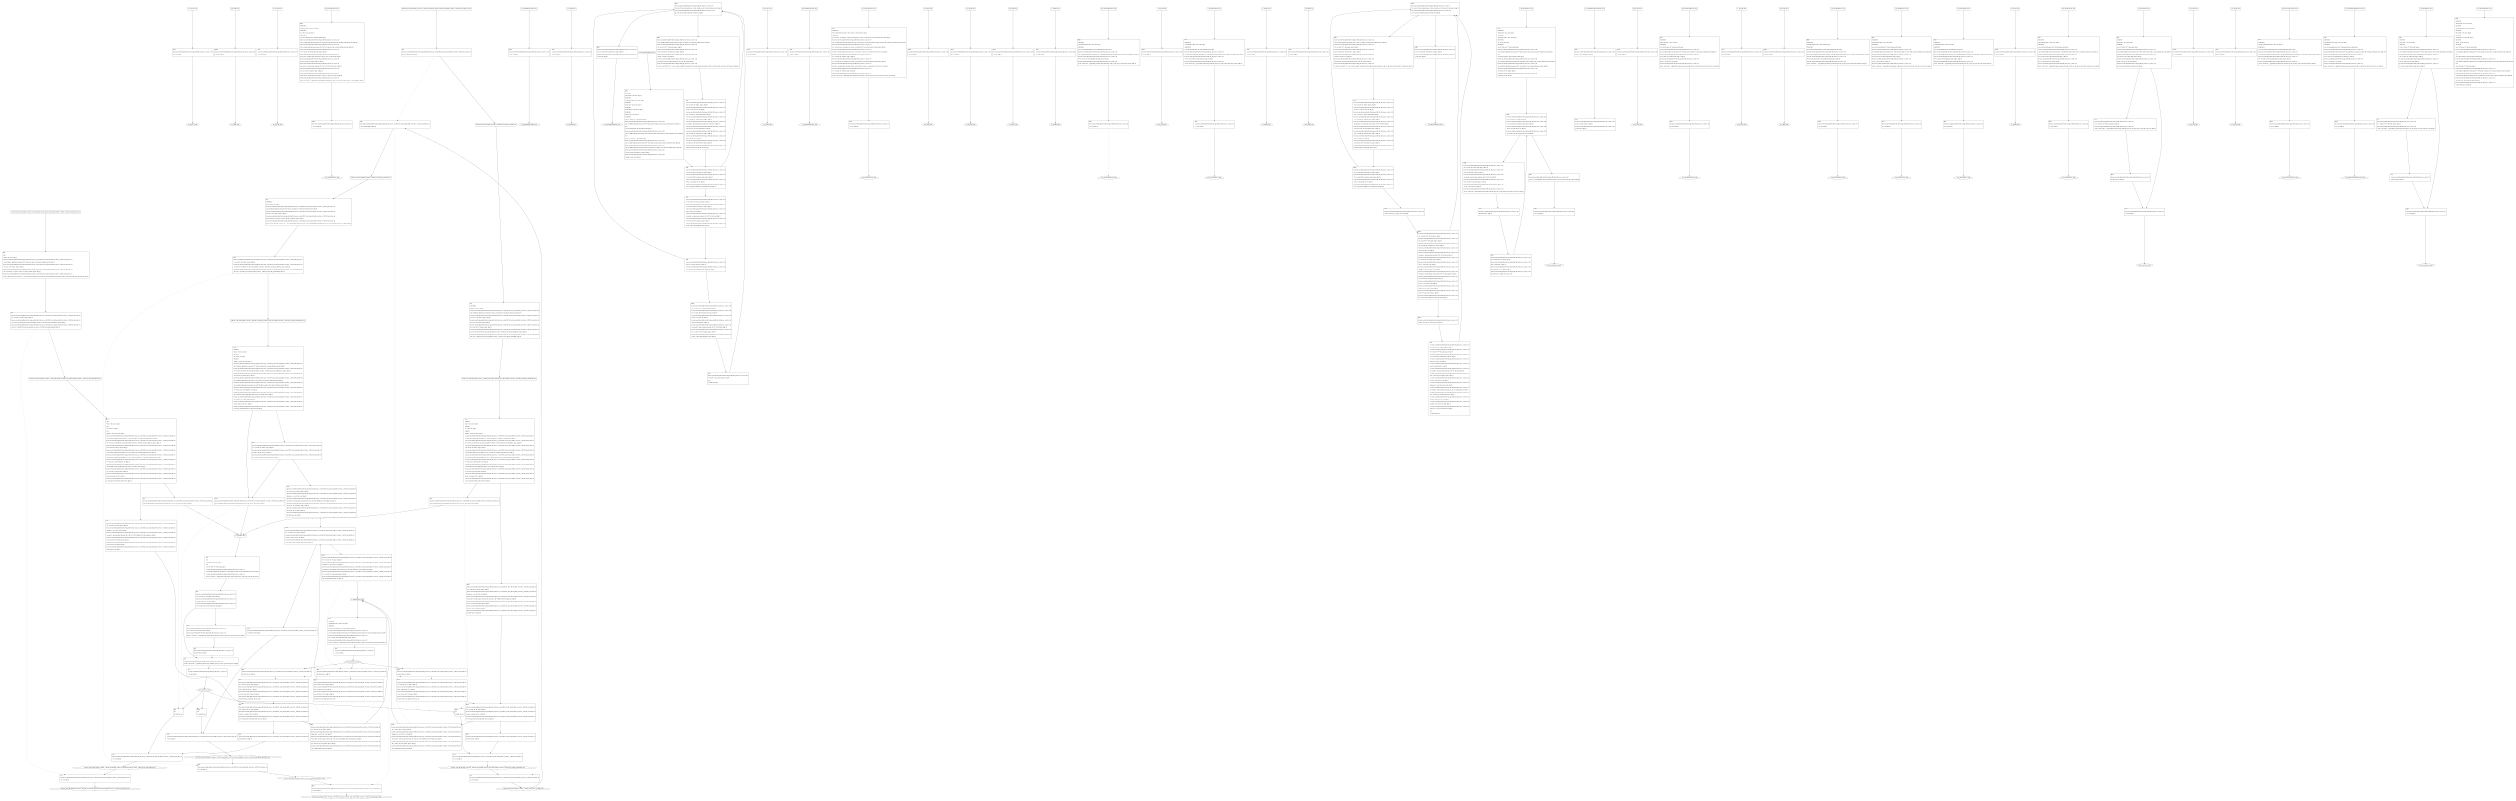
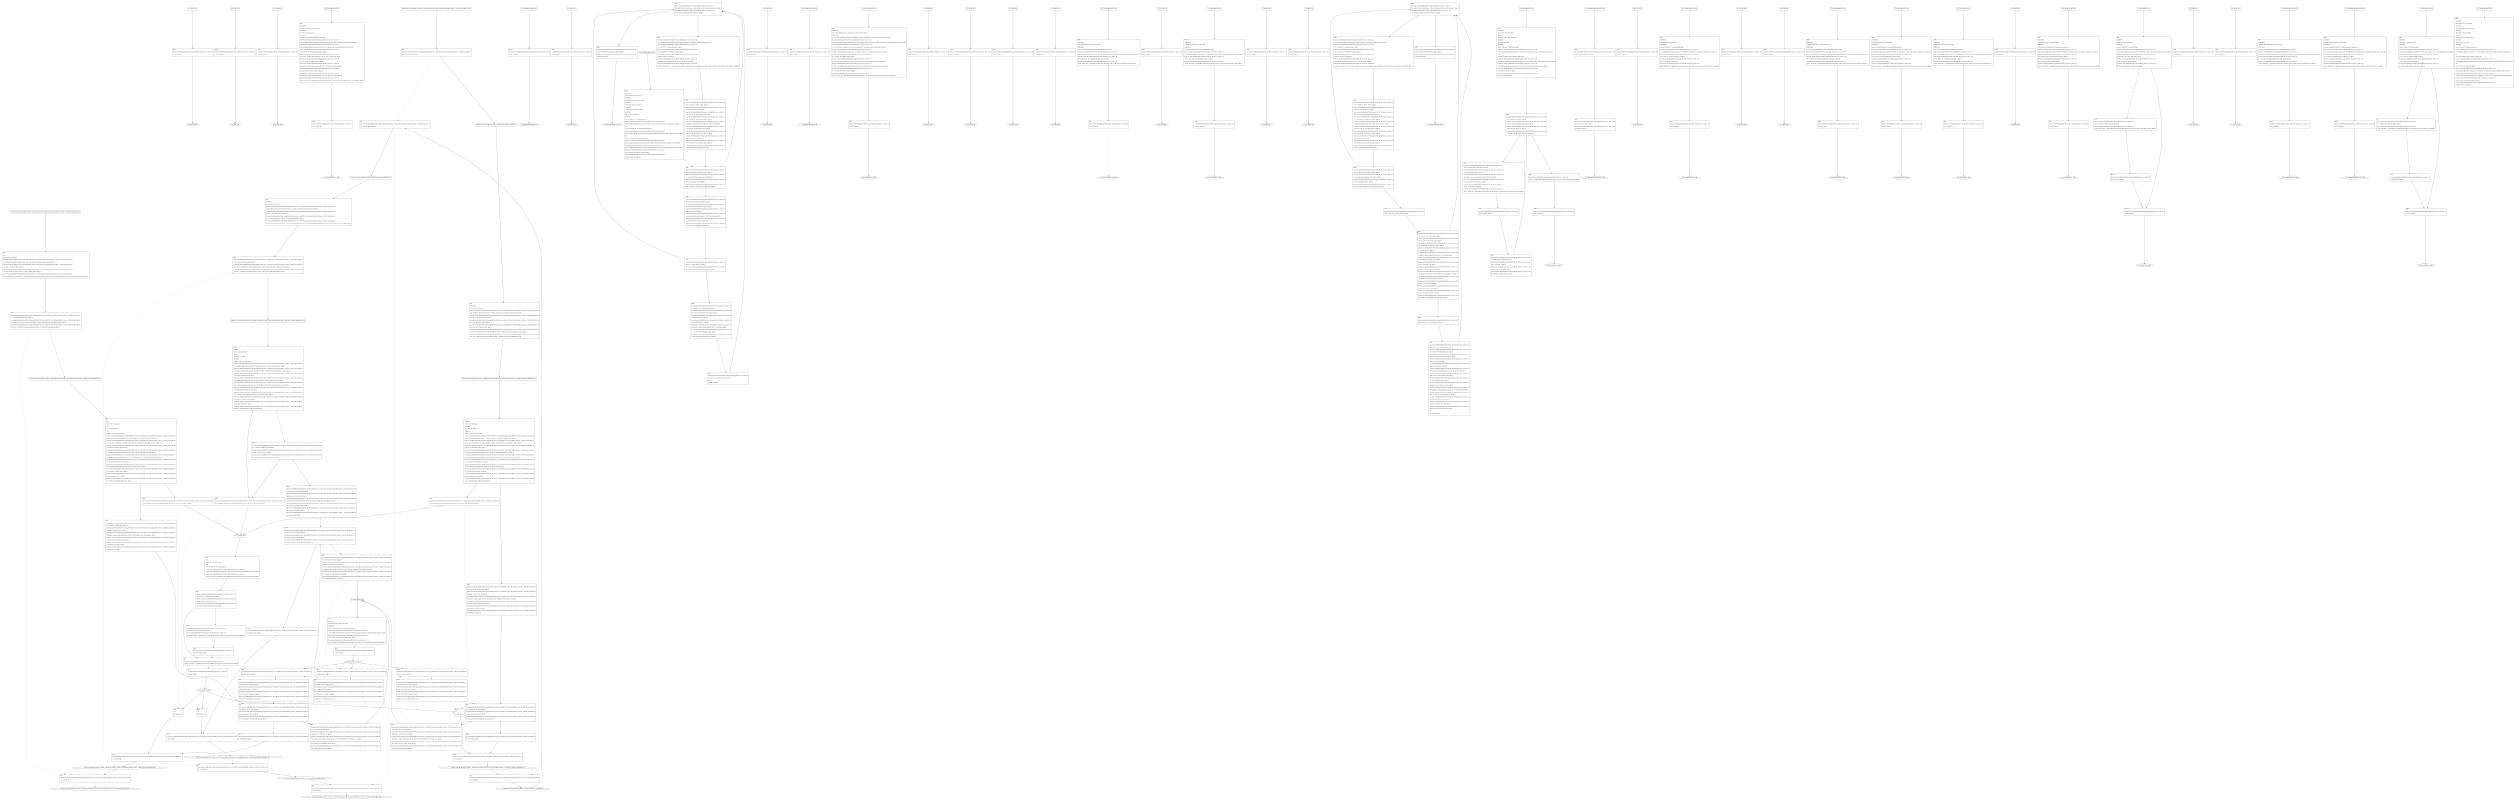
none -> (1595, 178)
